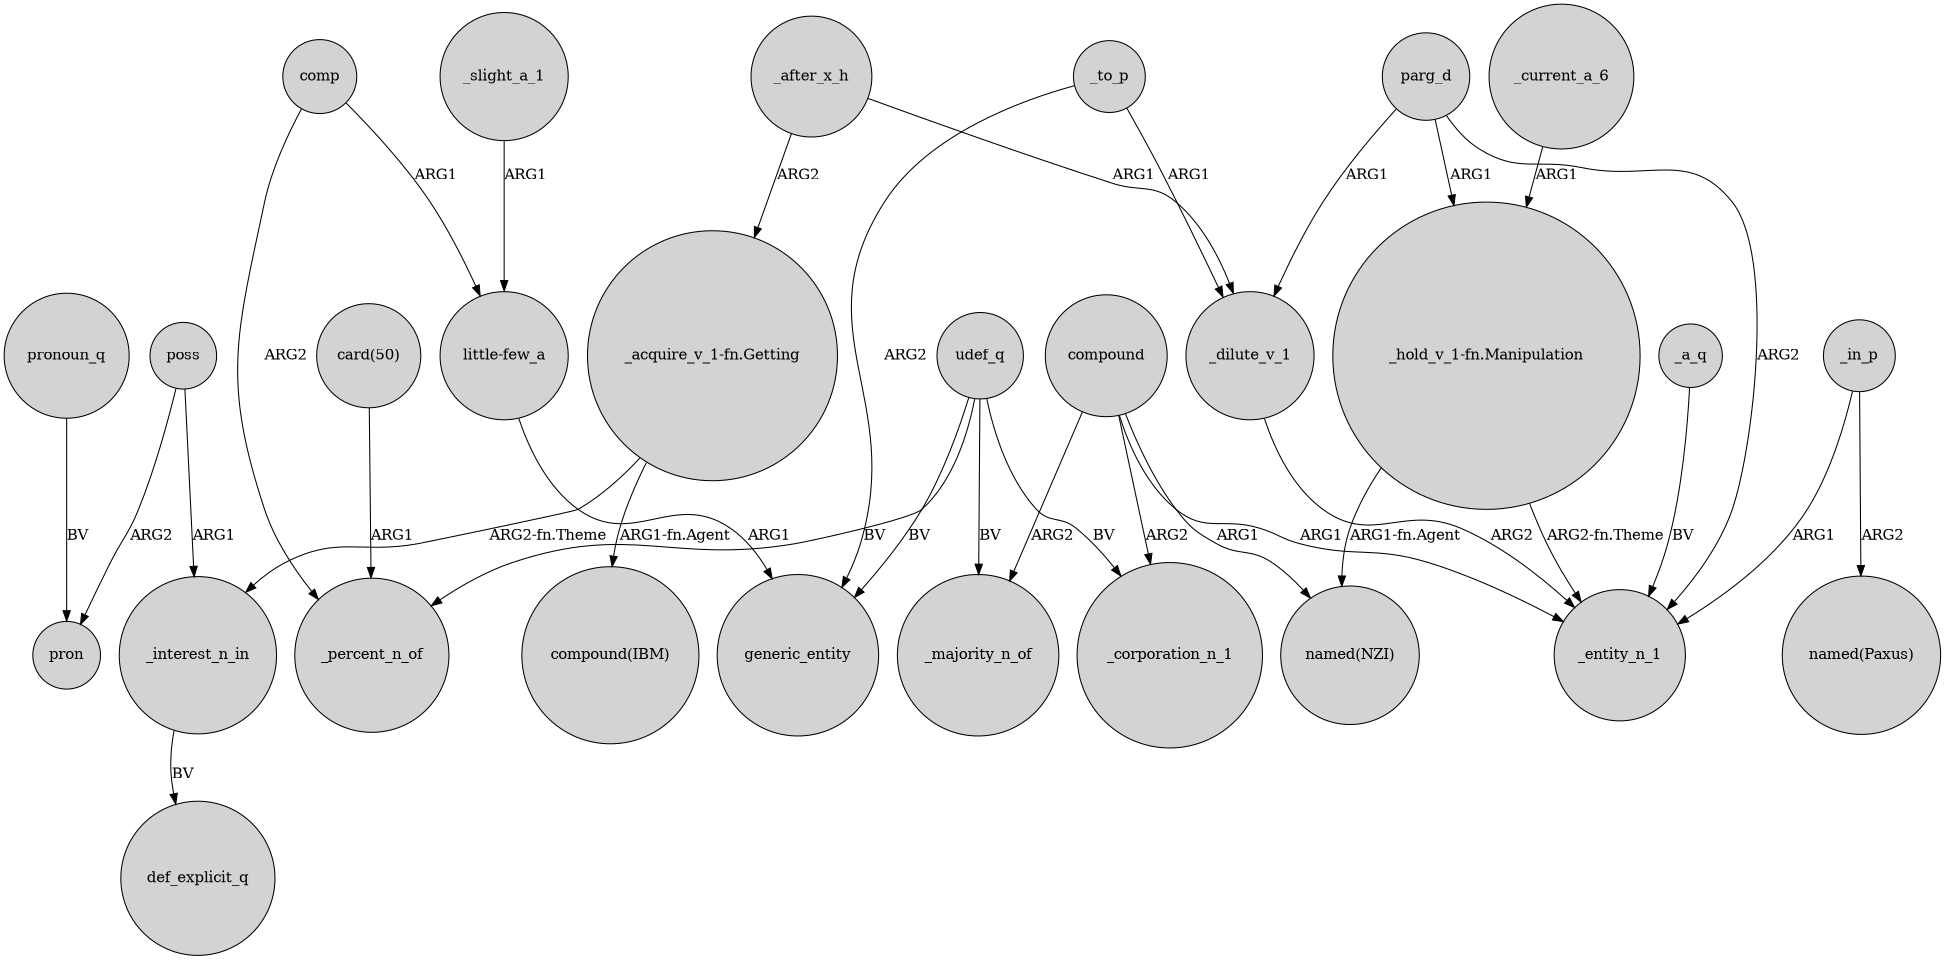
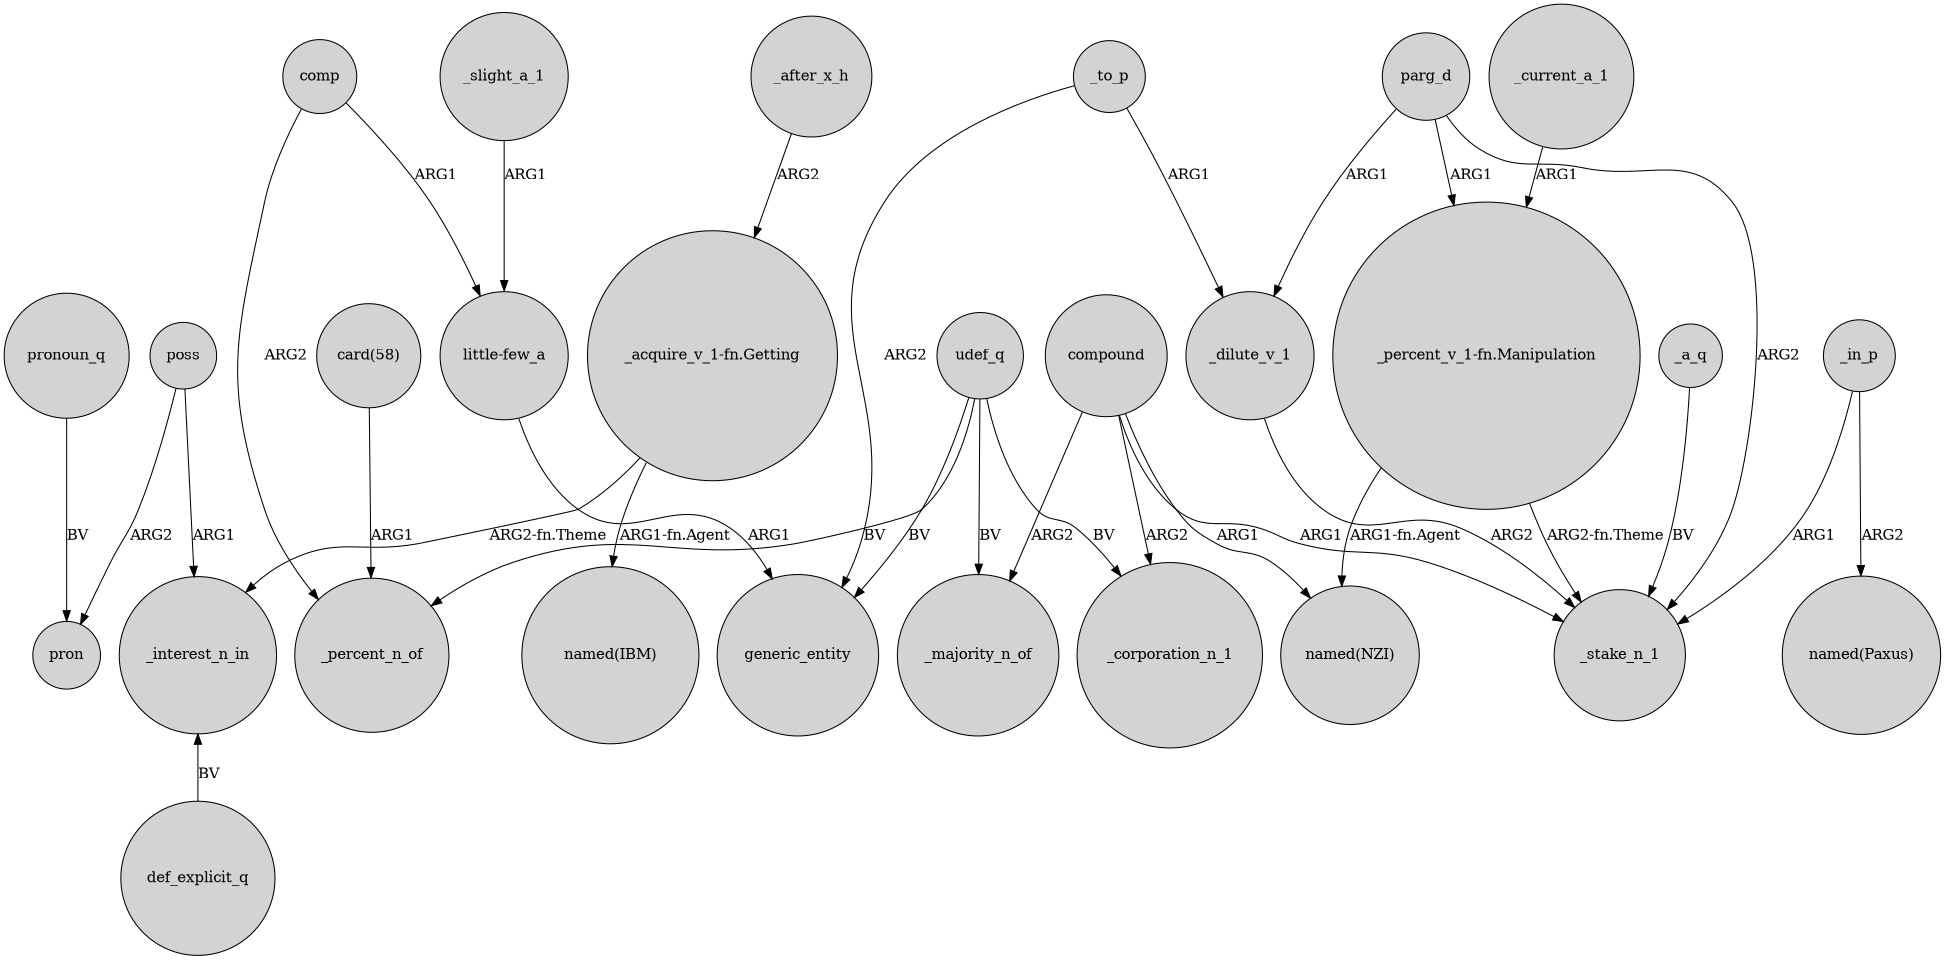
(1561, 77) -> (1561, 77)
(1068, 169) -> none
(369, 356) -> (369, 356)
(1486, 356) -> (1486, 356)
(610, 655) -> (610, 655)
(1620, 655) -> (1620, 655)
(171, 762) -> (198, 773)
